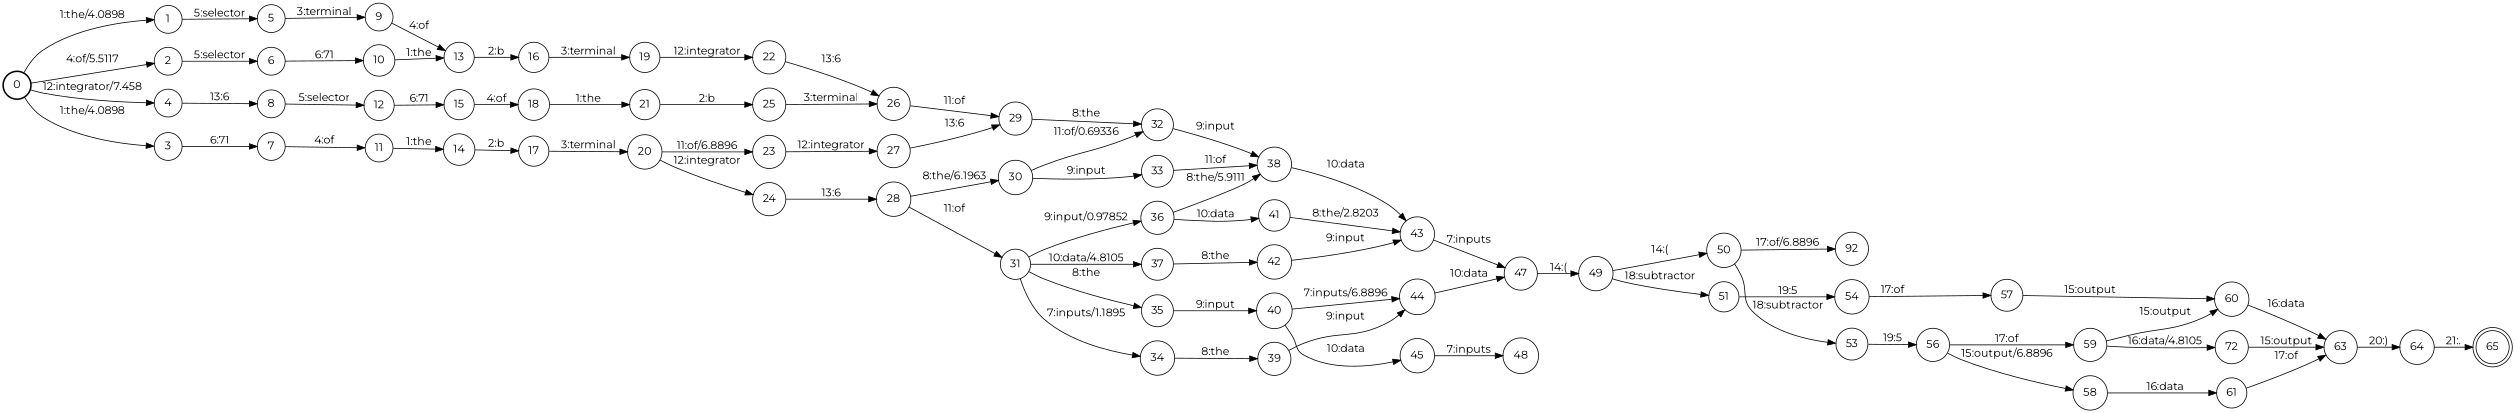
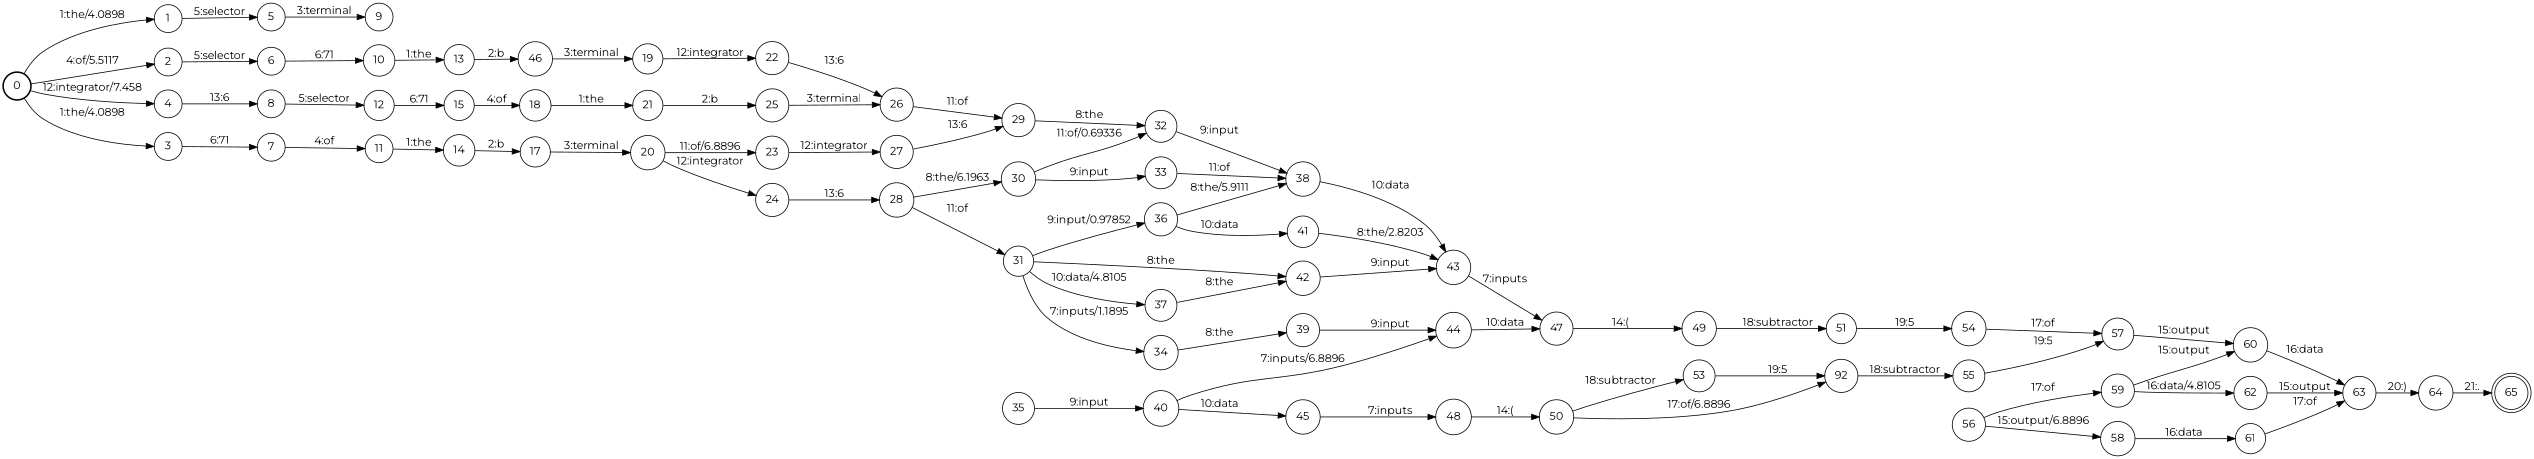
(415, 35) -> none
(534, 57) -> (535, 59)
(1656, 263) -> (1501, 417)
(1080, 292) -> (1156, 268)
(1888, 344) -> (1766, 376)
(2232, 347) -> (2250, 393)
none -> (1969, 376)
